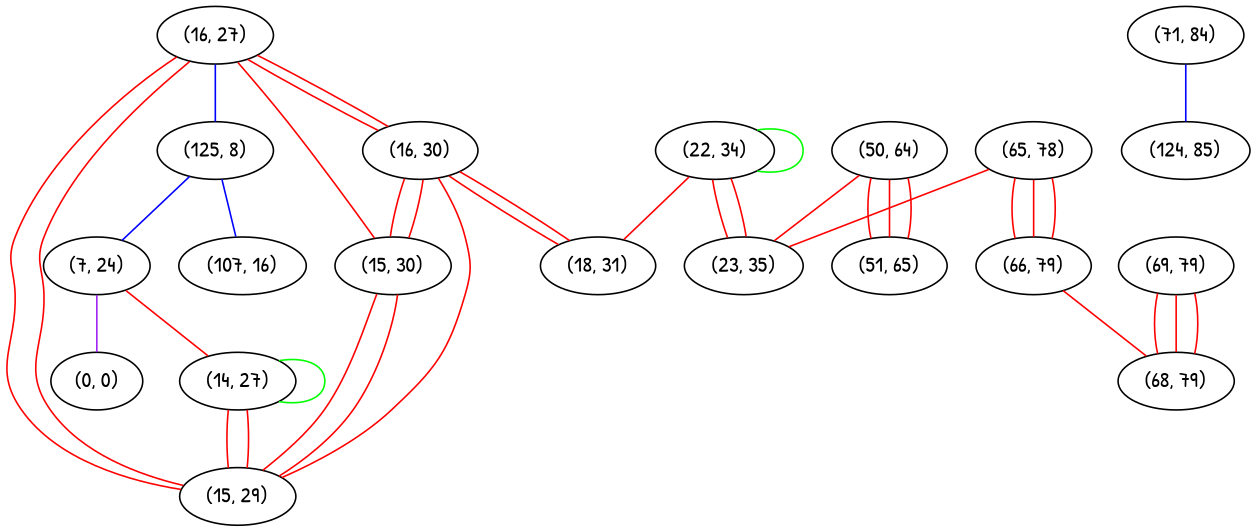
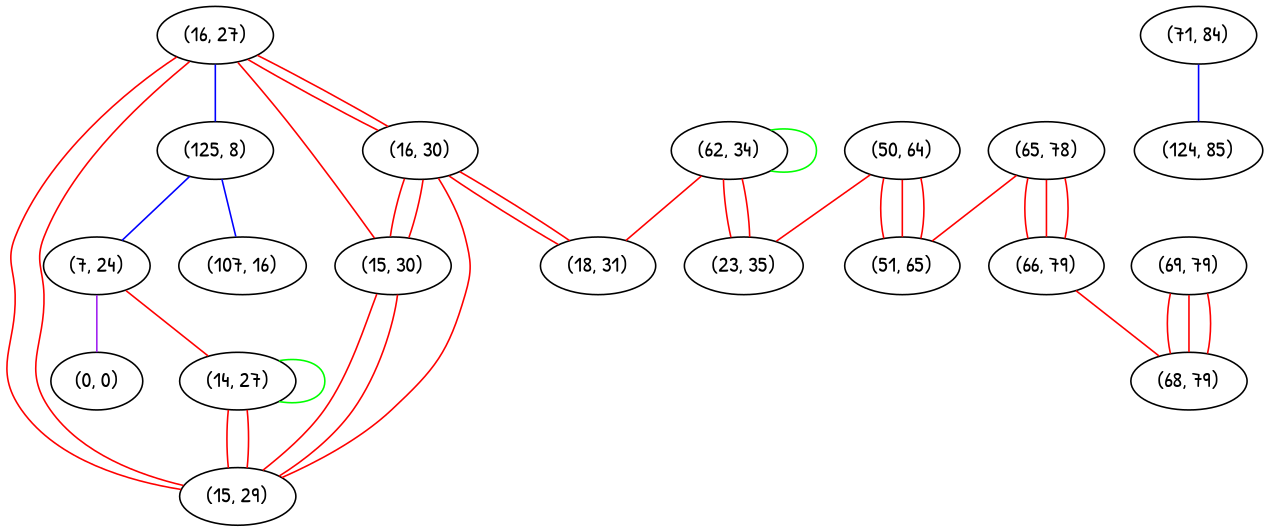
(715, 151) -> (729, 151)
(879, 212) -> (974, 208)
